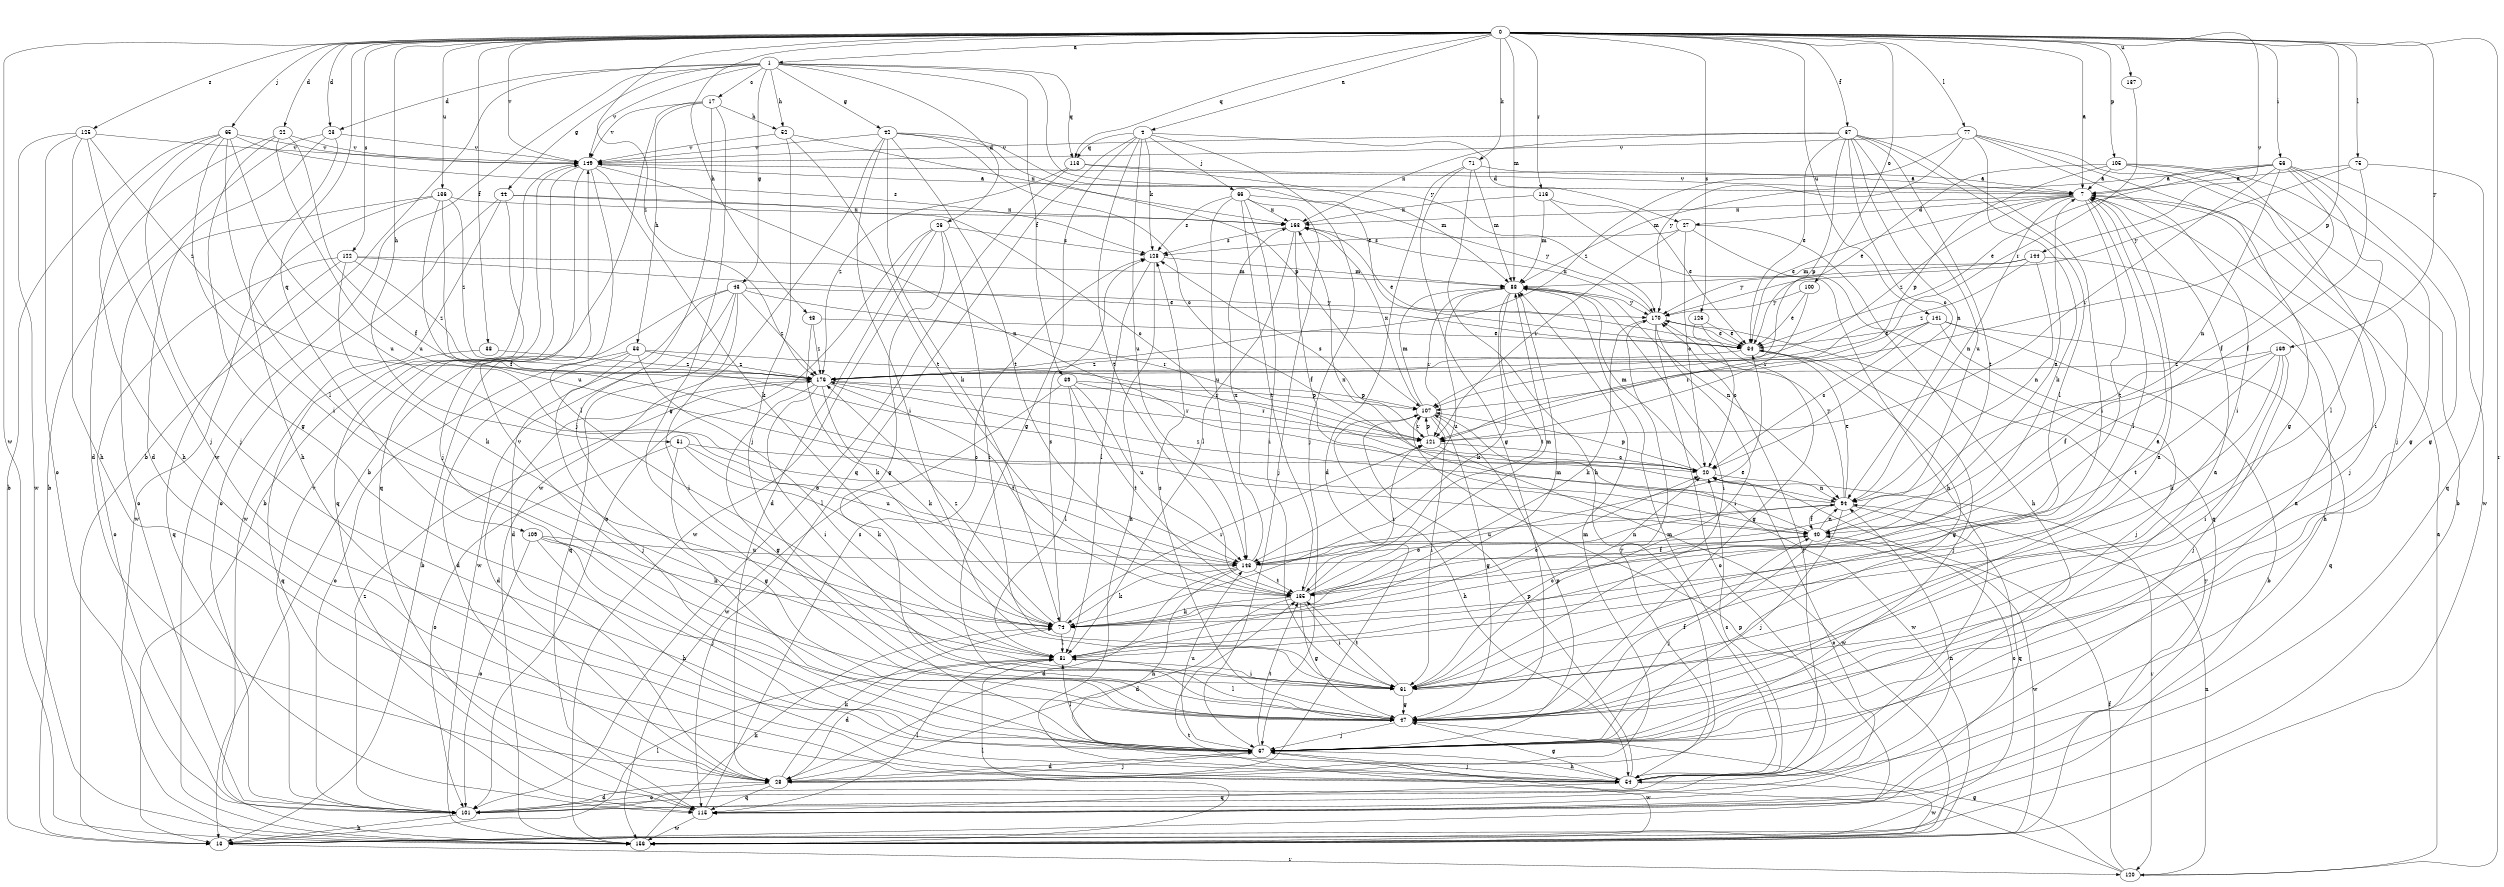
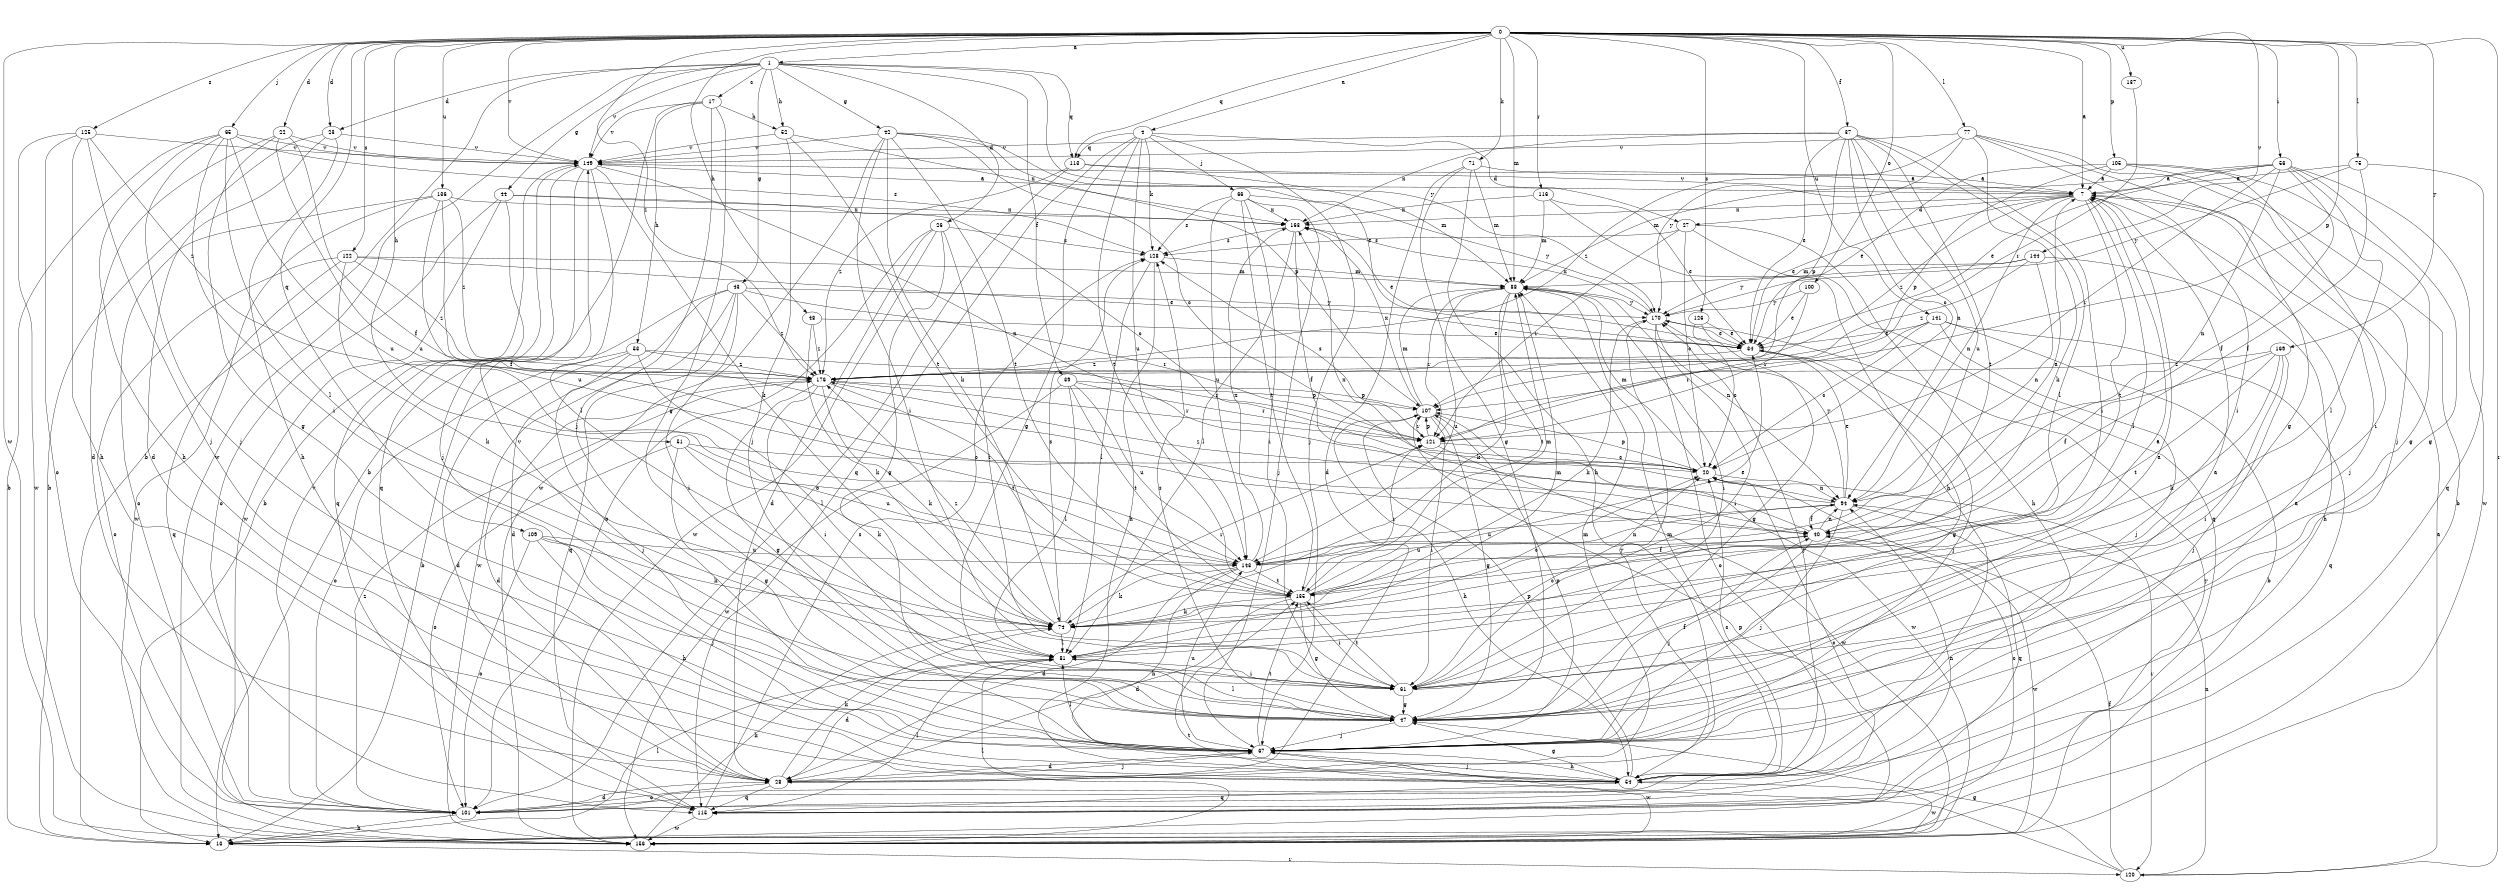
(489, 349) -> none
(1419, 550) -> (1419, 550)
